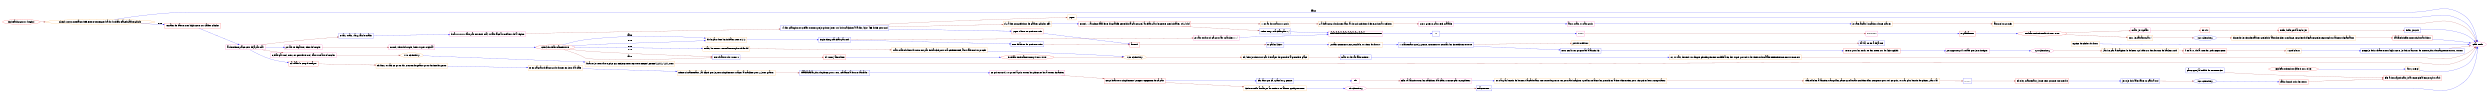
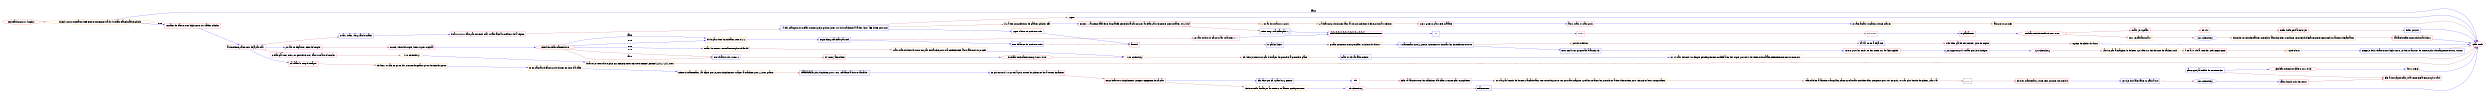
none -> (1967, 43)
(1356, 45) -> (1356, 45)
none -> (2246, 70)
